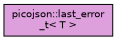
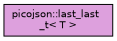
(58, 20) -> (58, 20)
